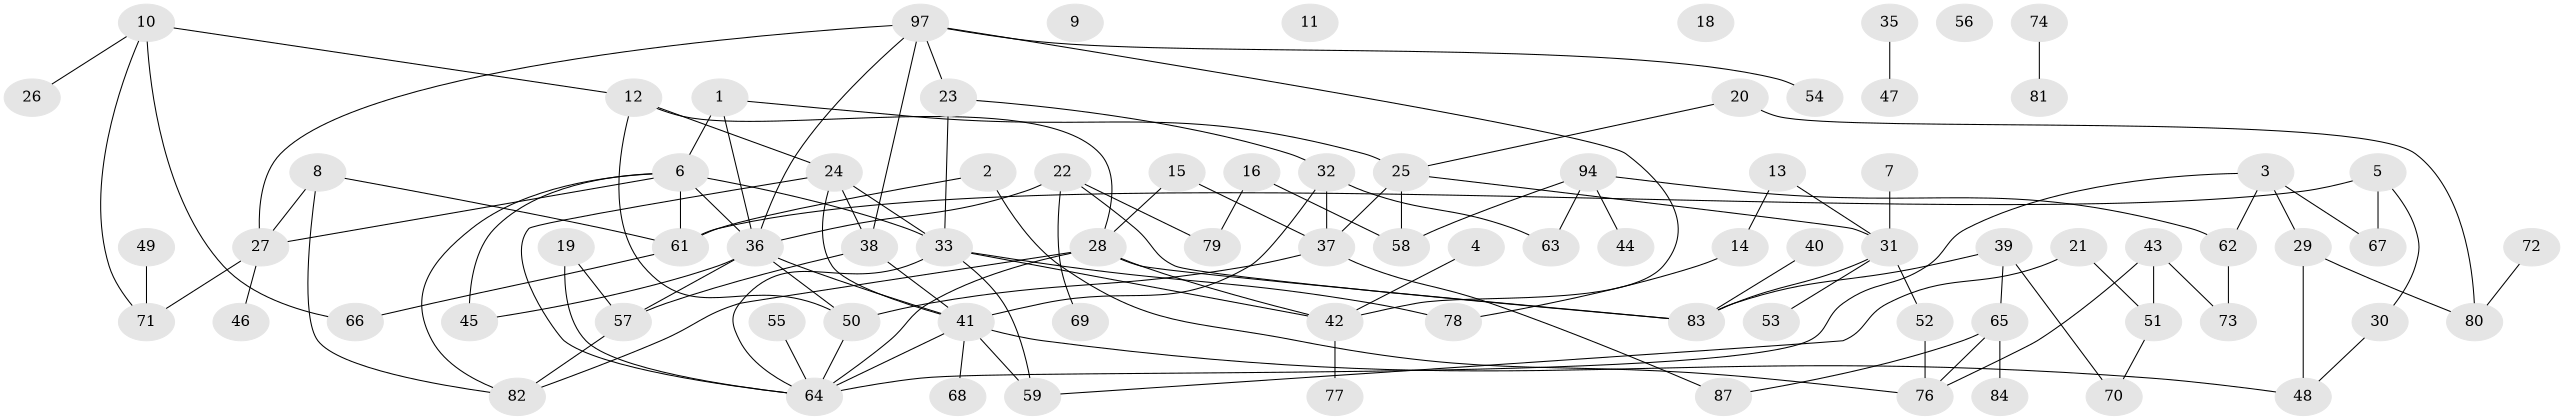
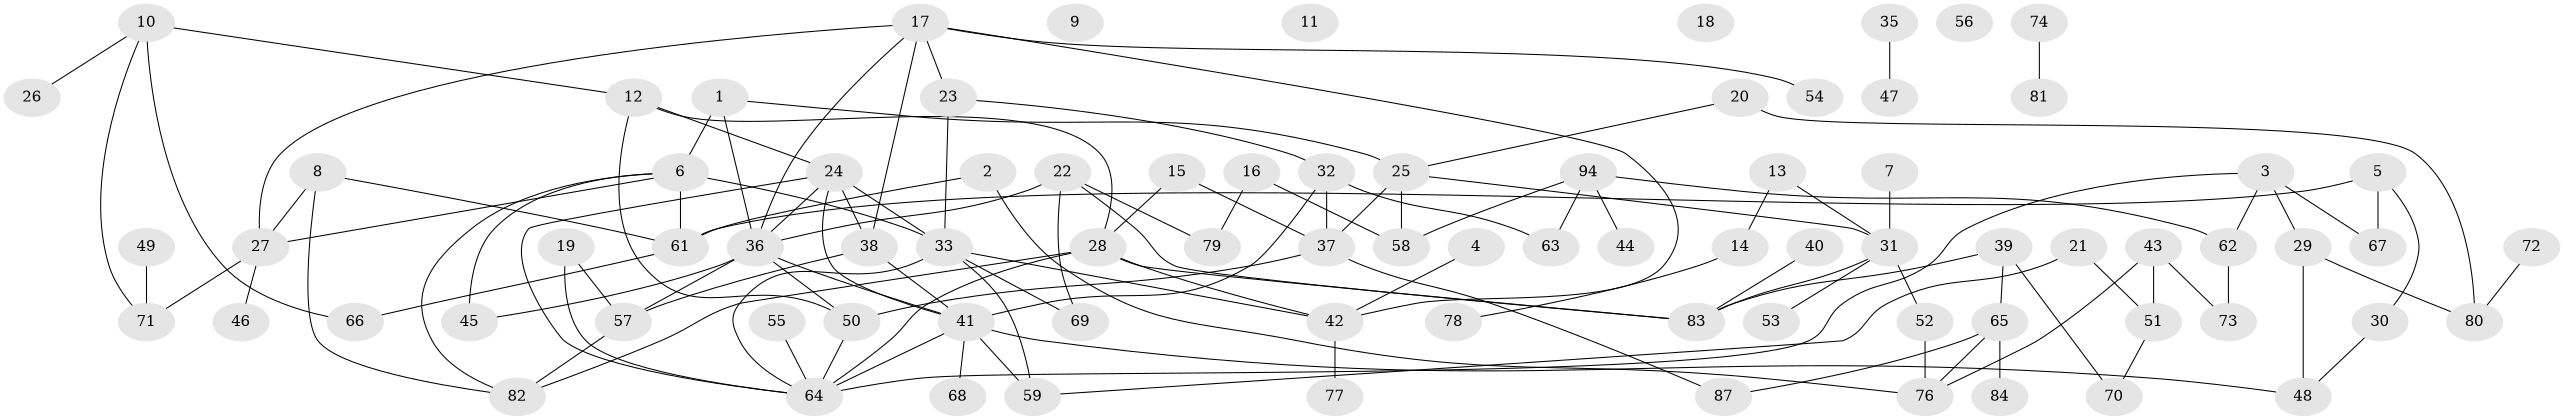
(920, 23) -> (920, 23)
(718, 210) -> (795, 210)
(1234, 285) -> (1012, 285)
